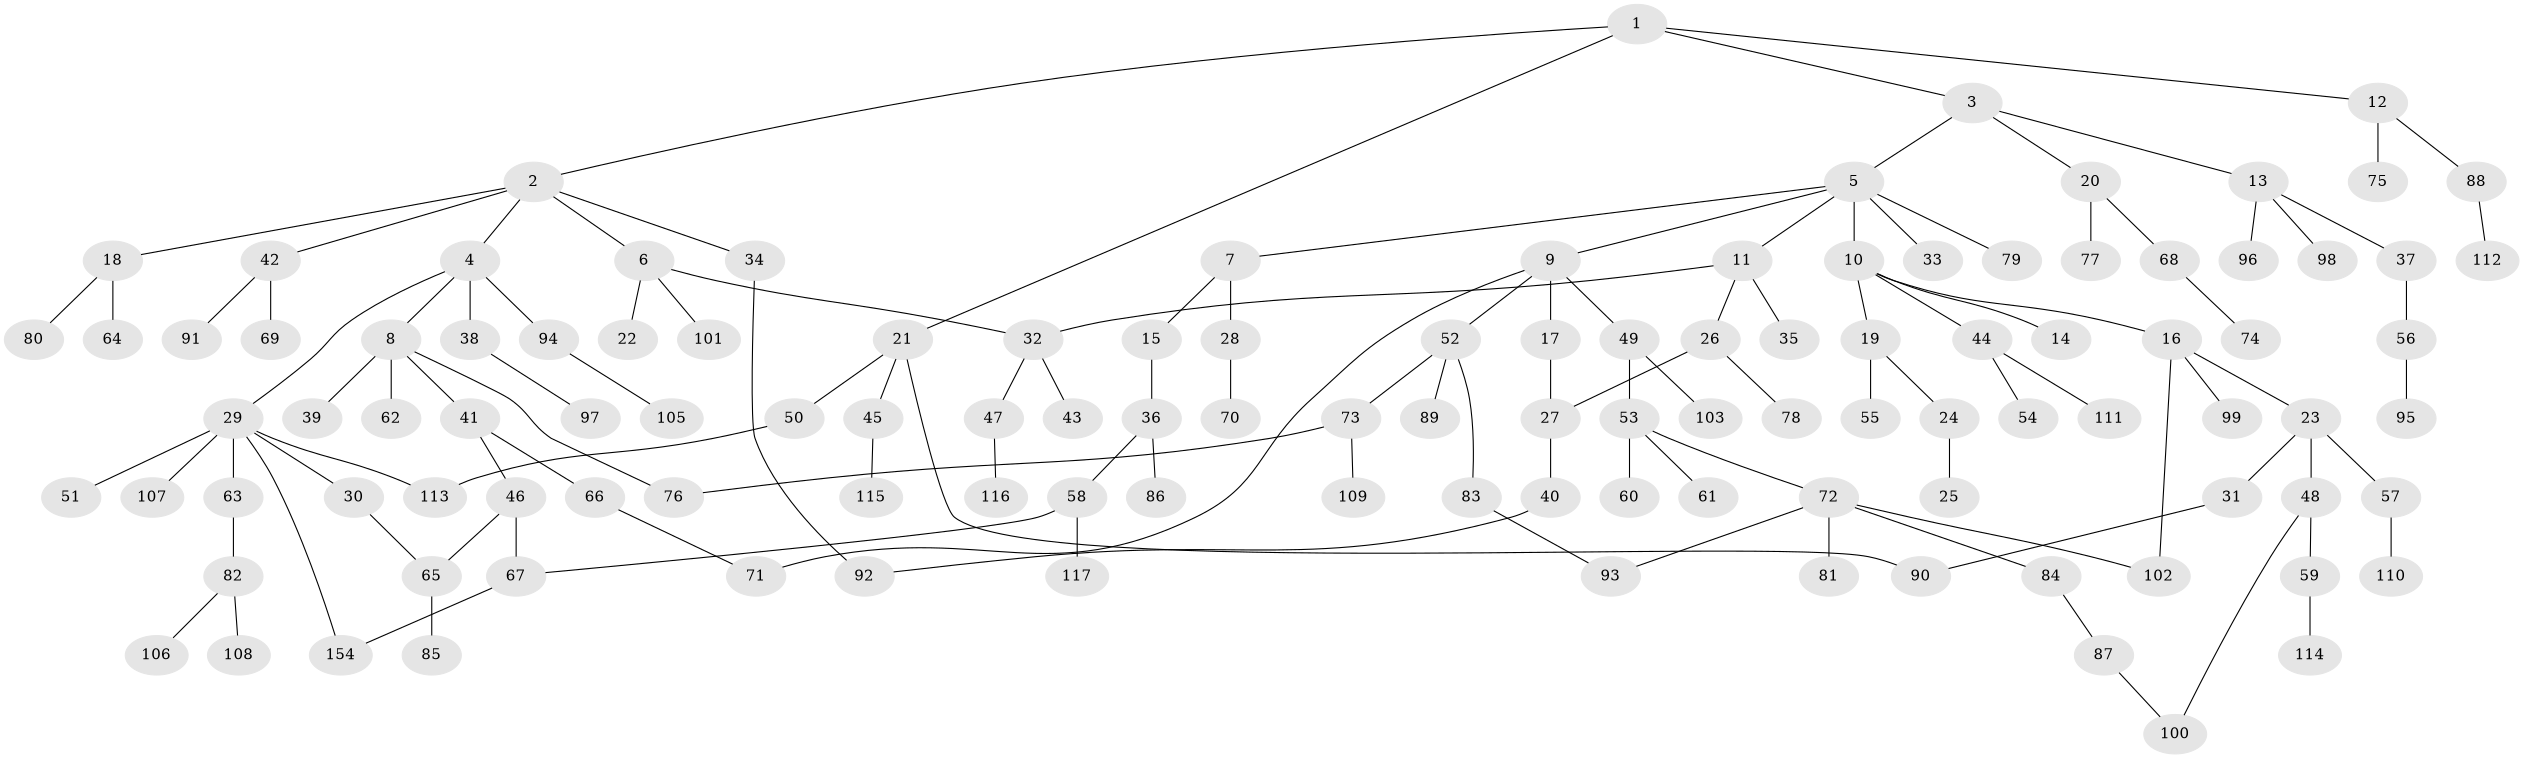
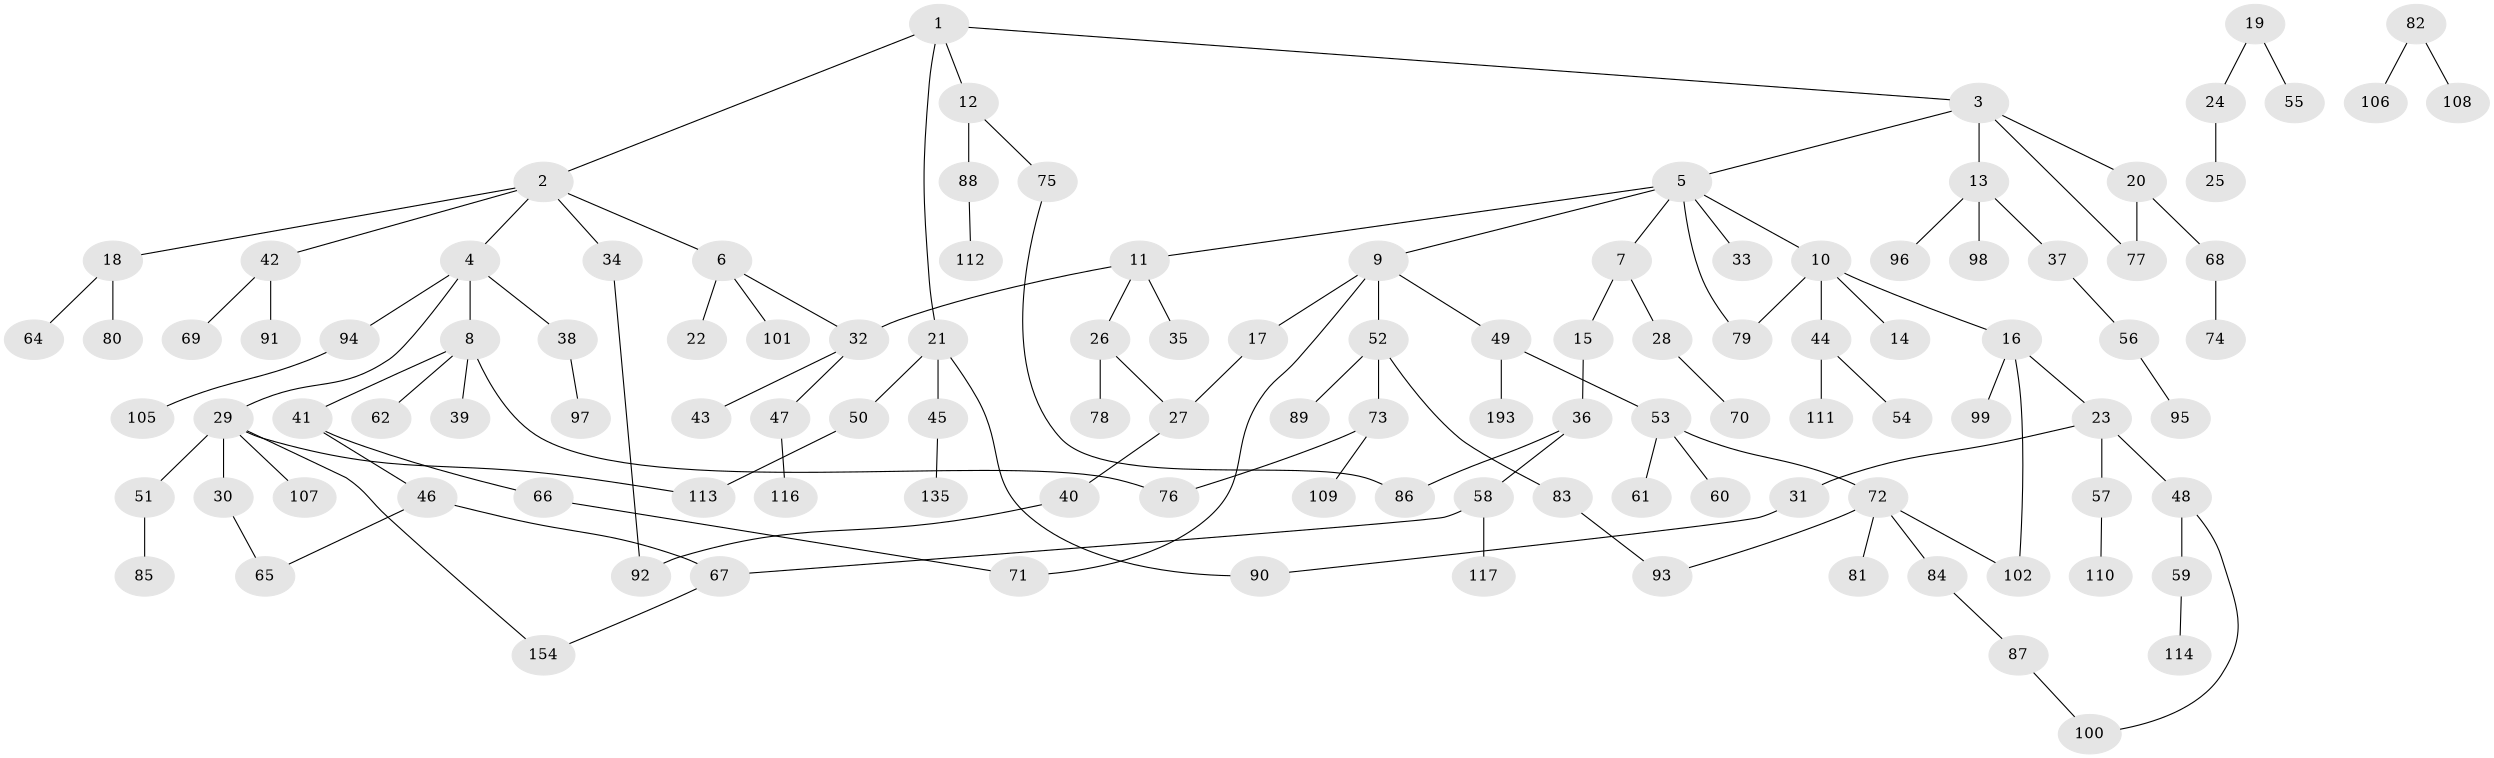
none -> (2058, 182)
(1862, 300) -> (1782, 300)
(1711, 419) -> (1501, 419)
none -> (1097, 457)
(233, 498) -> none
(871, 498) -> (936, 498)
(432, 622) -> (145, 537)
